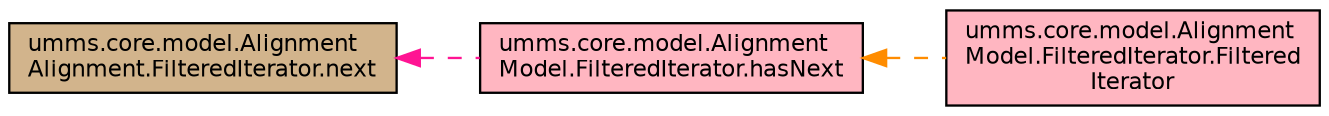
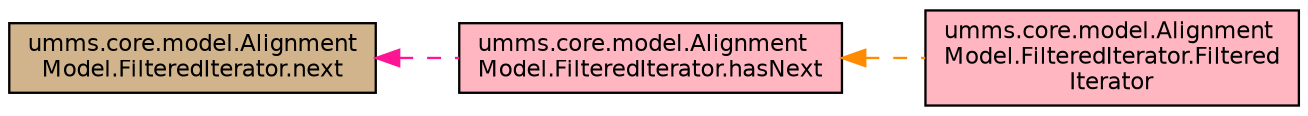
(203, 58) -> (193, 58)
